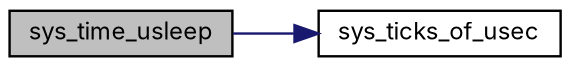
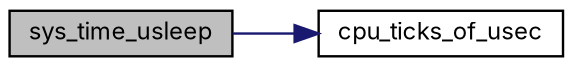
(440, 34) -> (441, 34)
